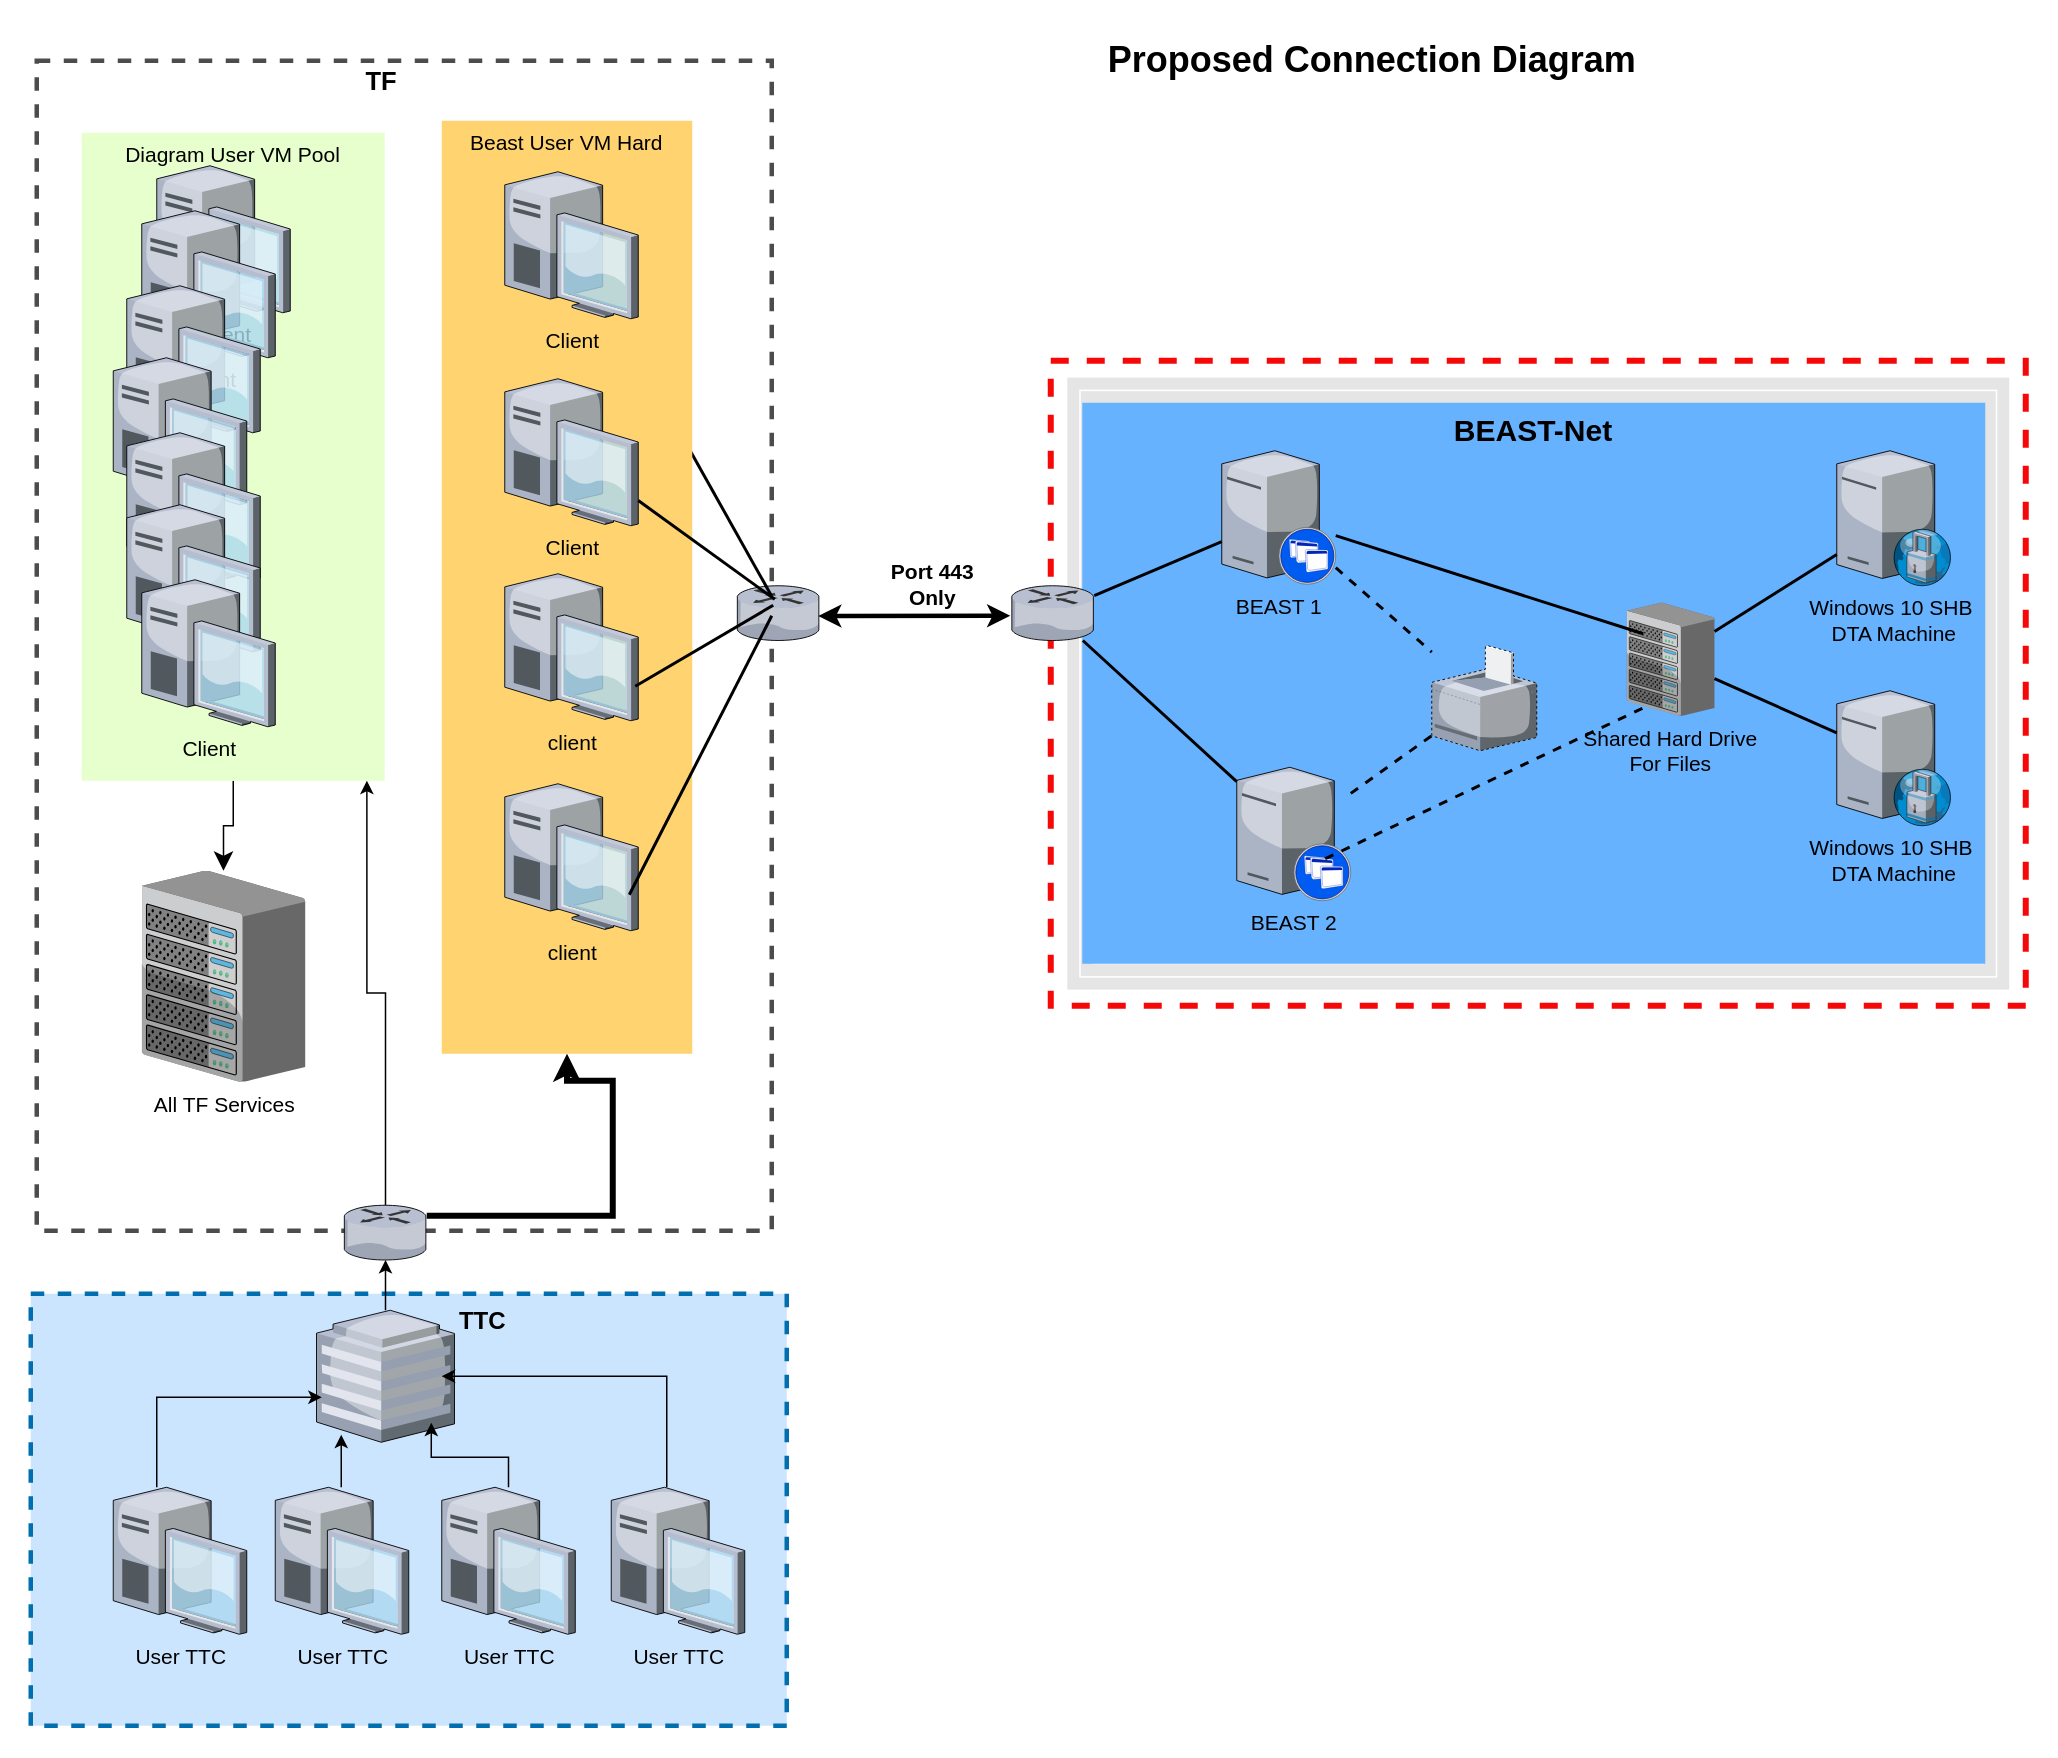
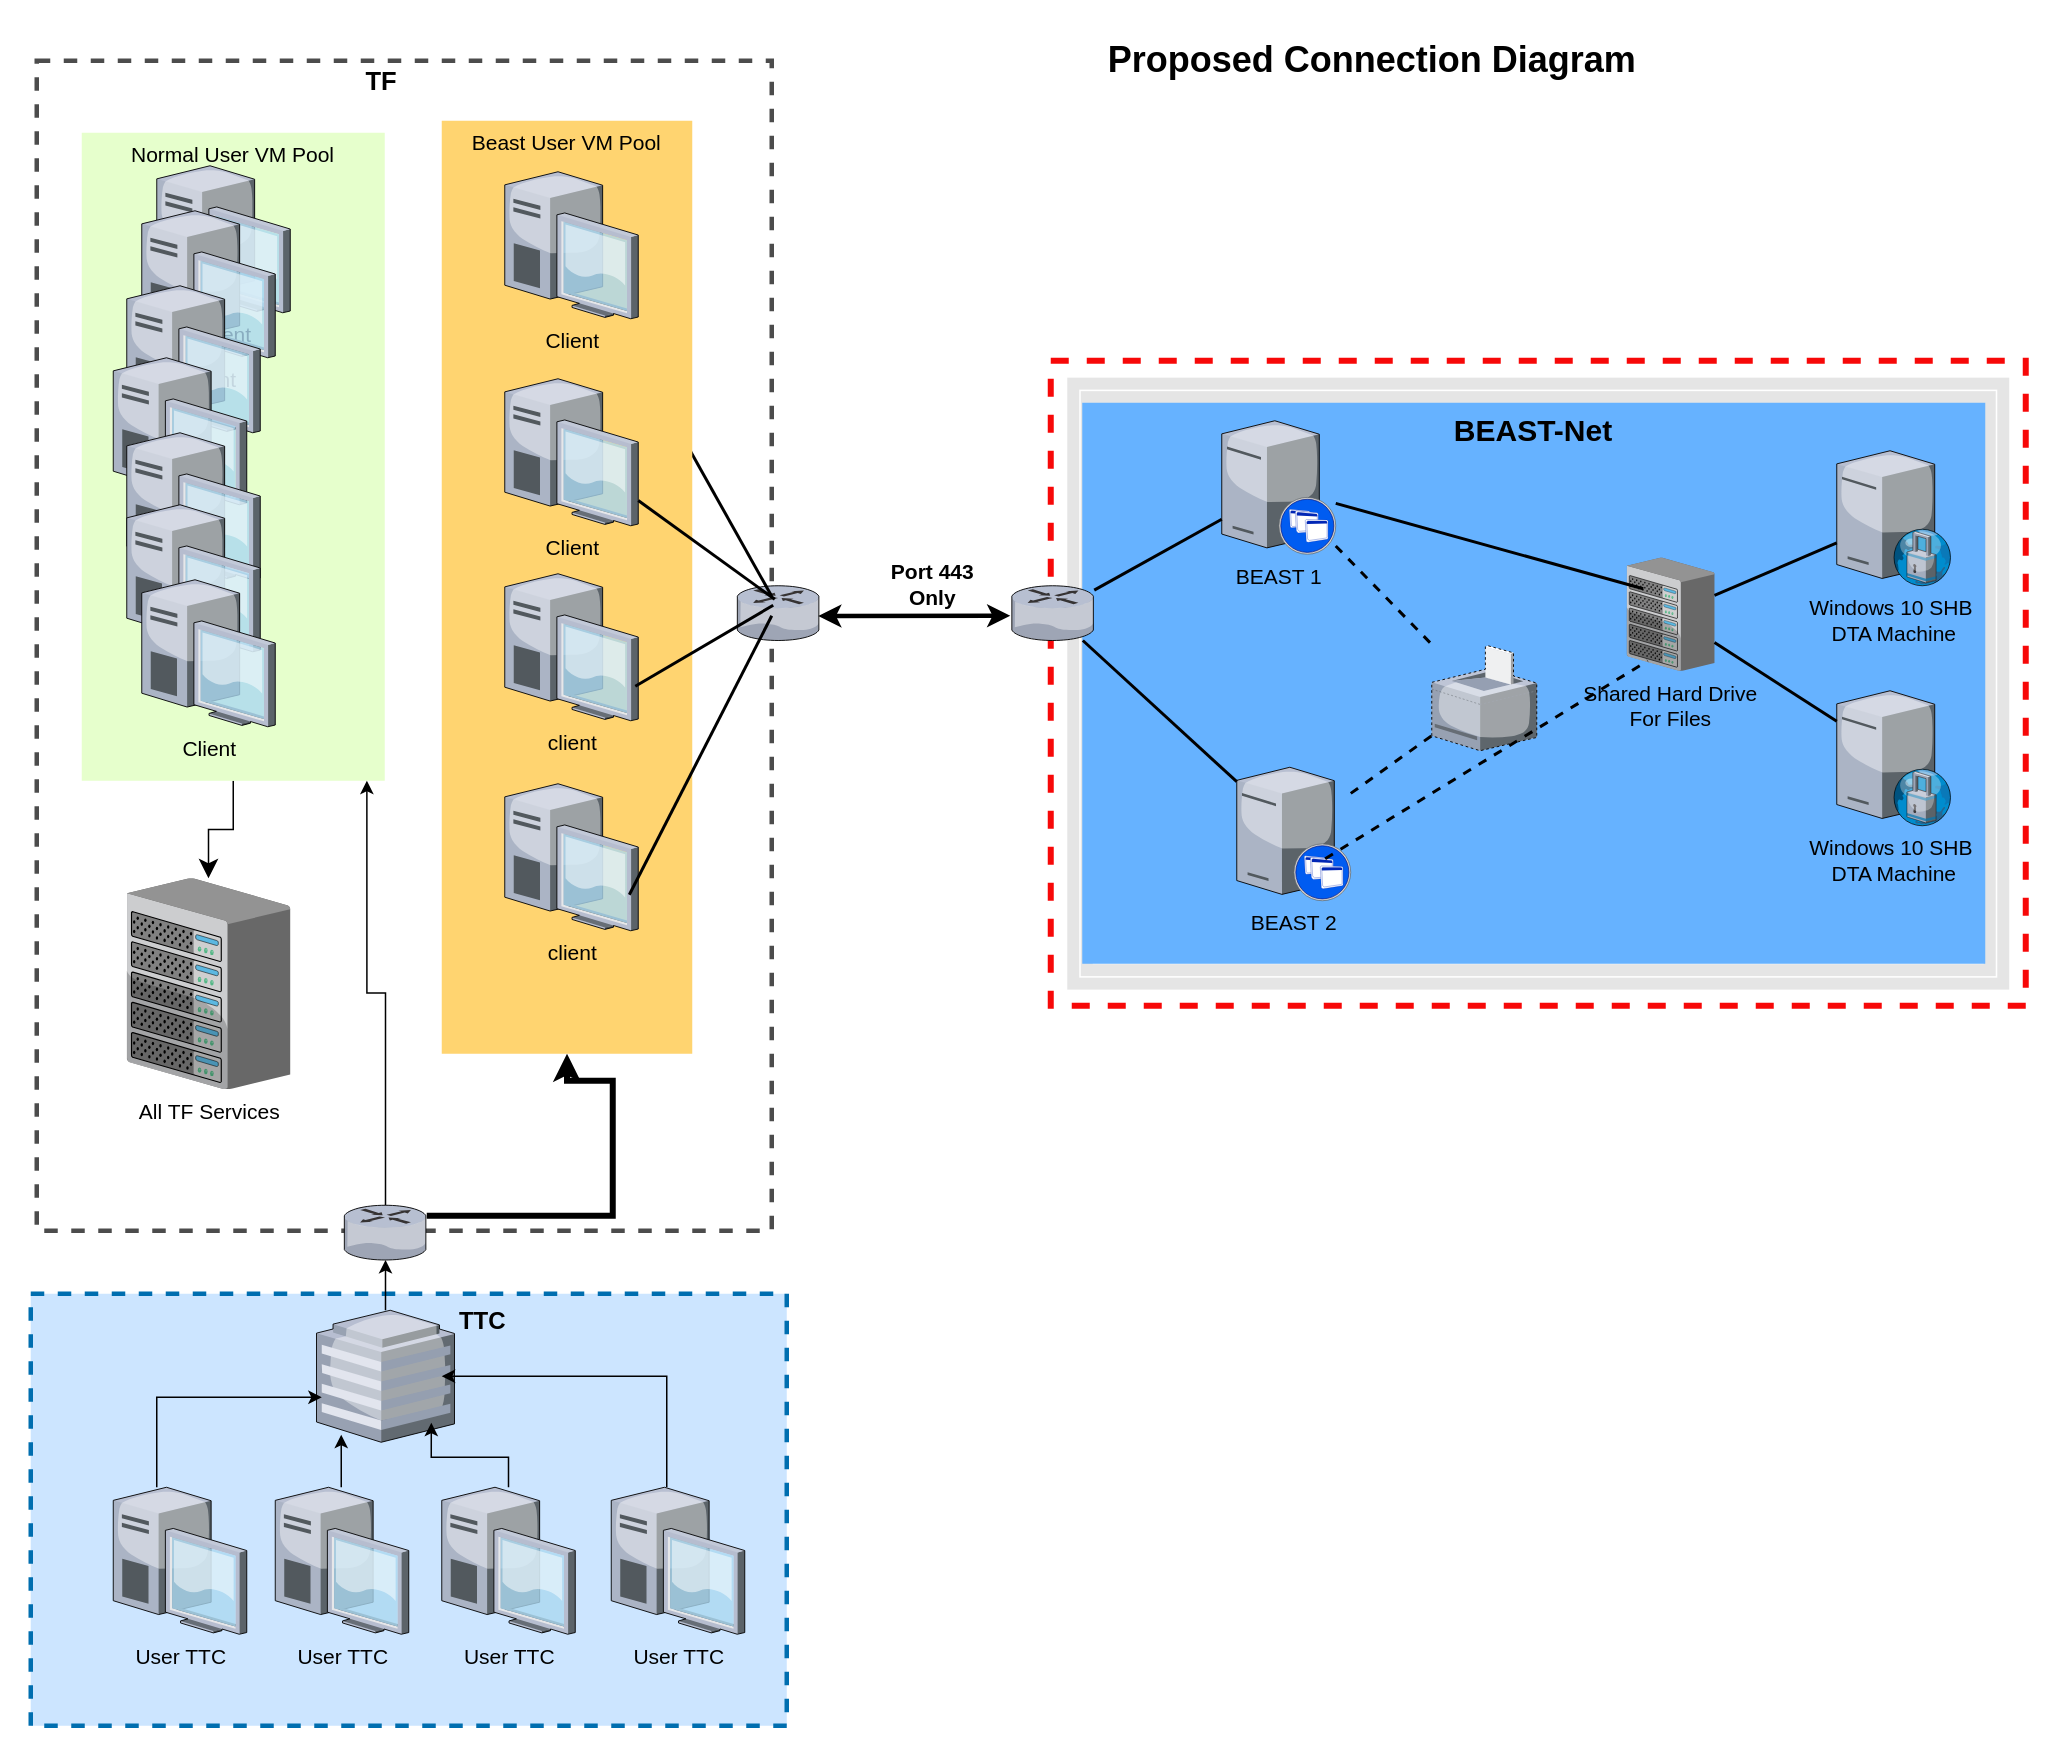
(567, 144) -> (567, 144)
(233, 156) -> (233, 156)
(1279, 518) -> (1279, 488)
(1671, 659) -> (1671, 614)
(224, 976) -> (209, 984)
